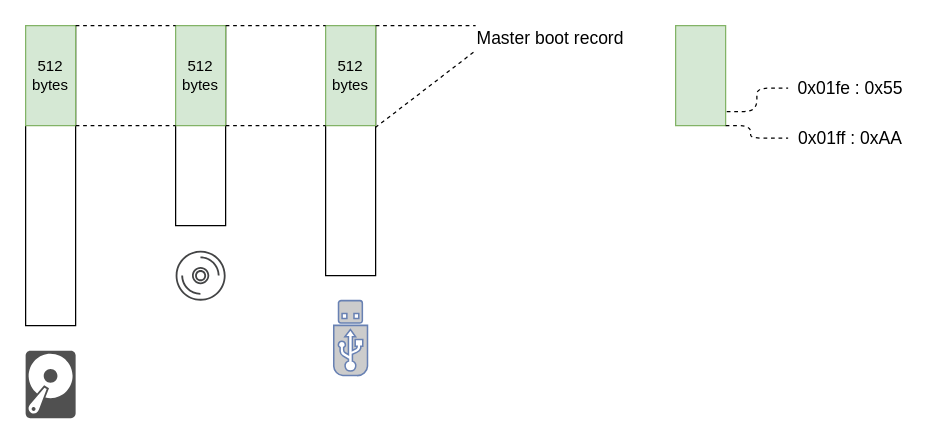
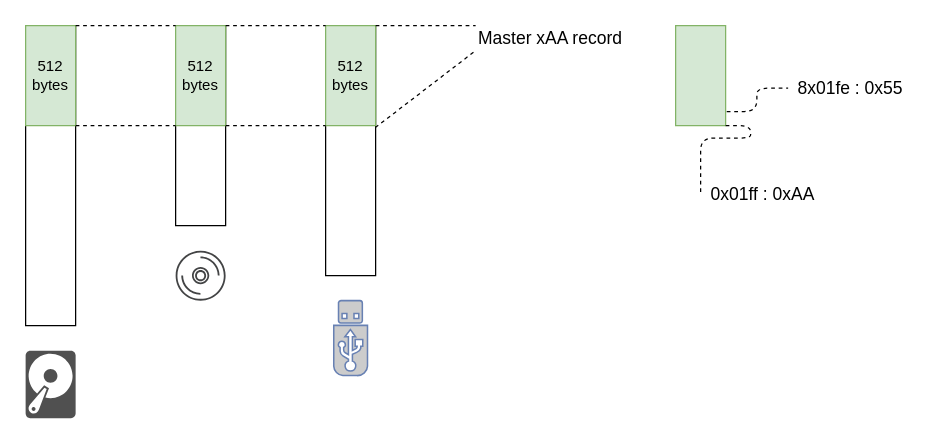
(551, 38) -> (551, 38)
(851, 88) -> (851, 88)
(851, 138) -> (763, 194)
